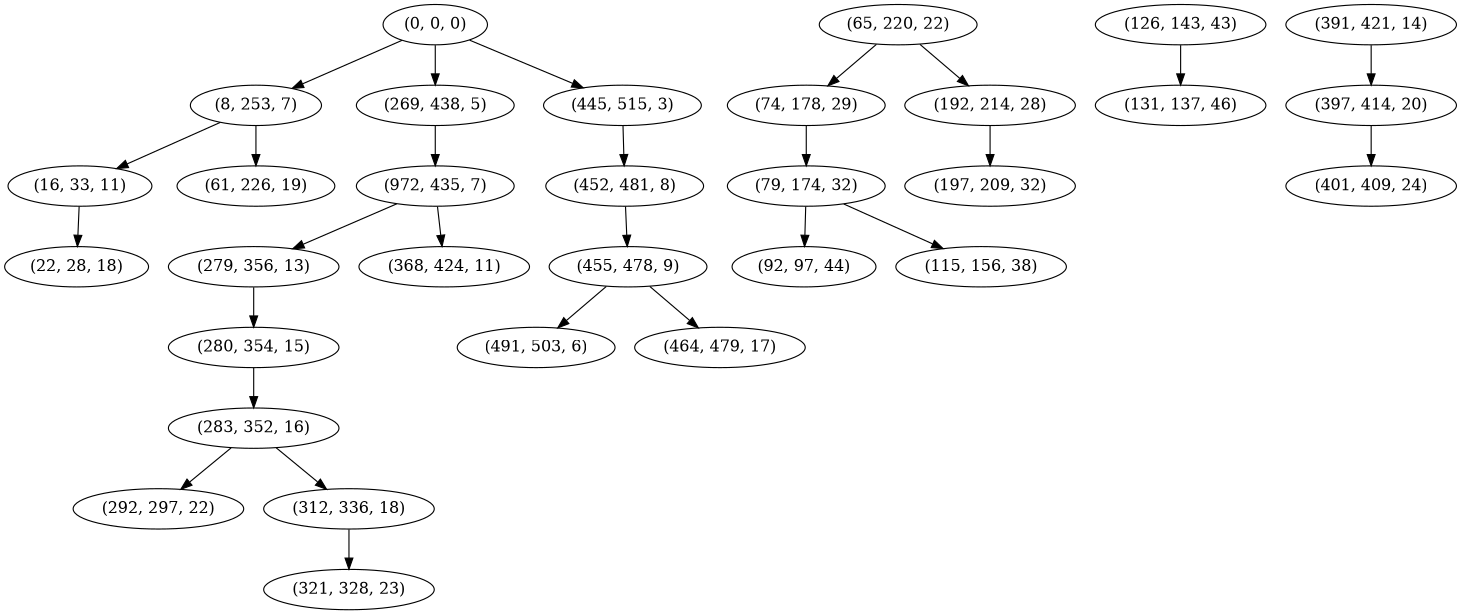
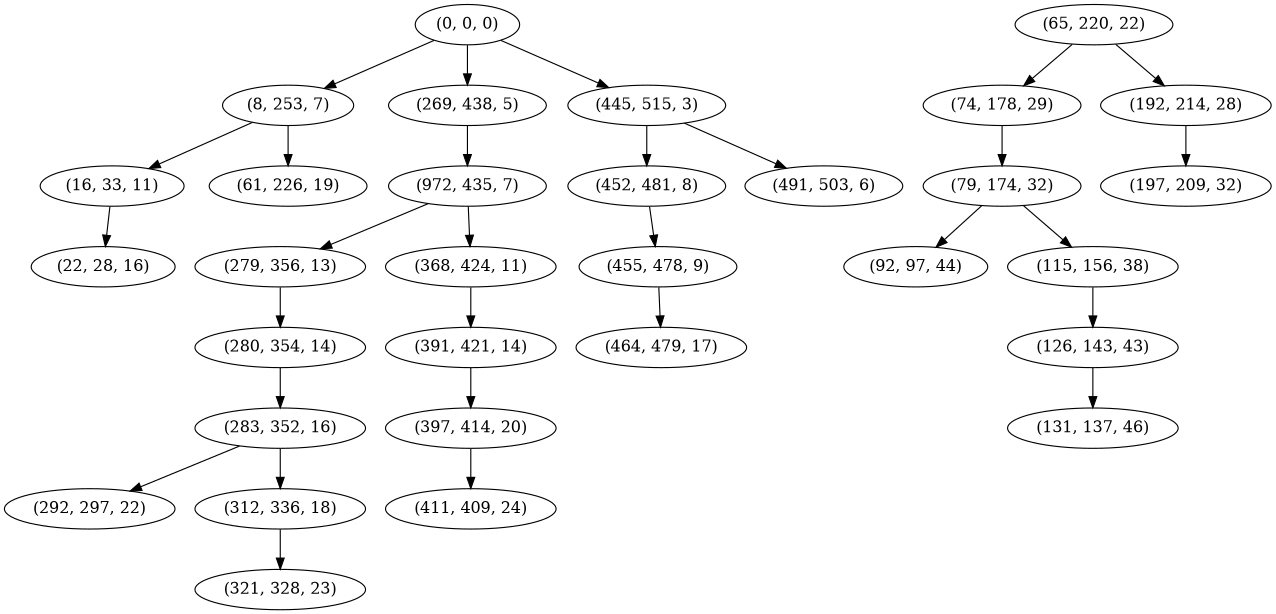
(1371, 186) -> (471, 509)
(77, 267) -> (103, 267)
none -> (471, 302)
none -> (1093, 302)
(586, 303) -> (730, 143)
(254, 347) -> (280, 347)
